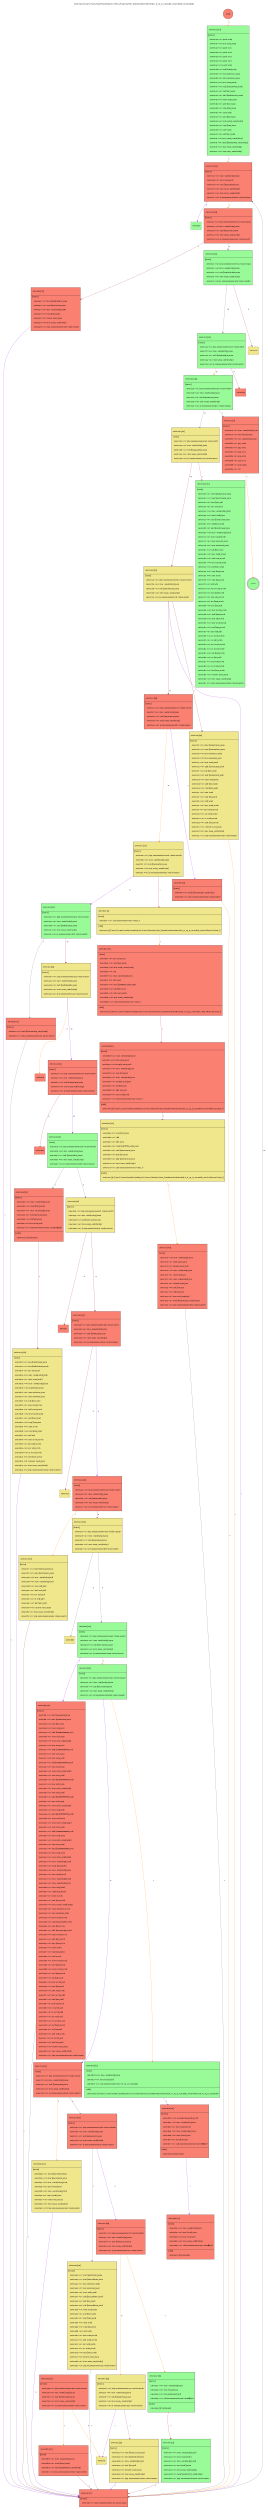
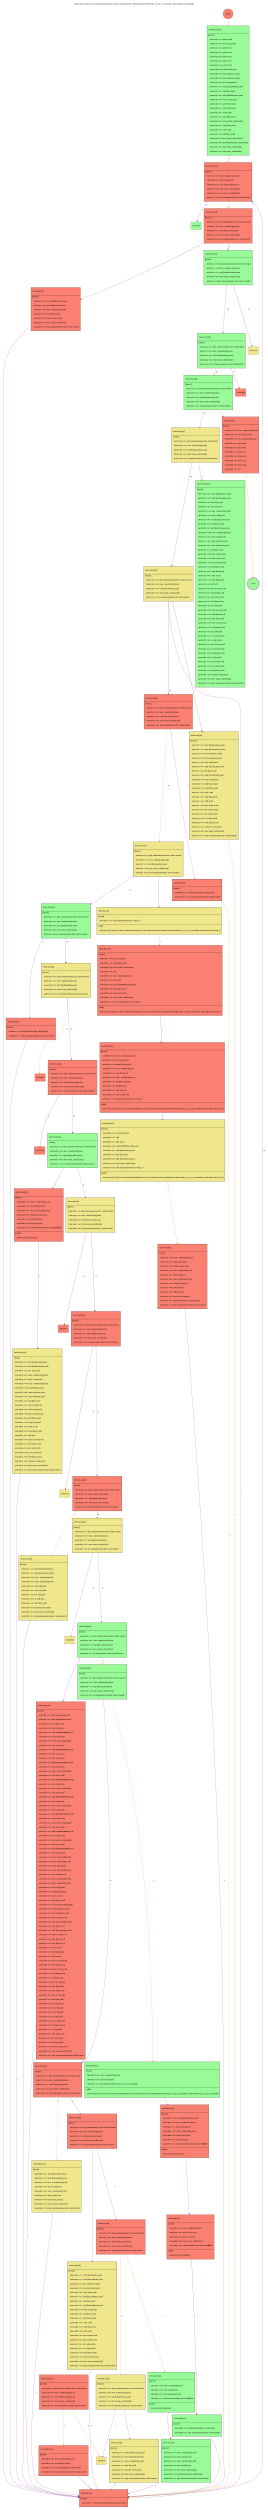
none -> (197, 2426)
